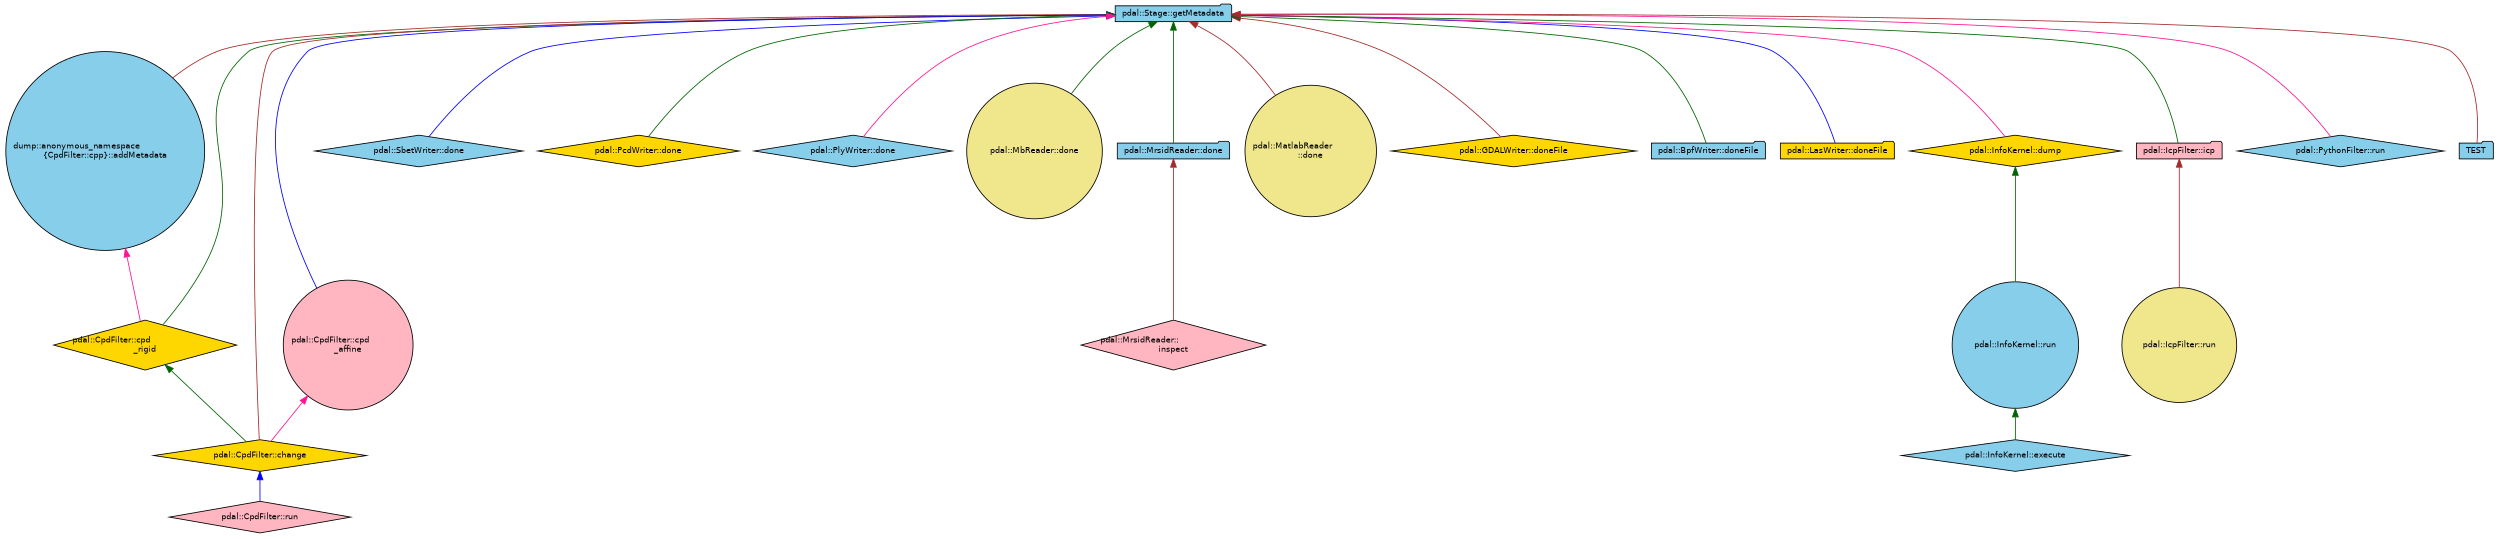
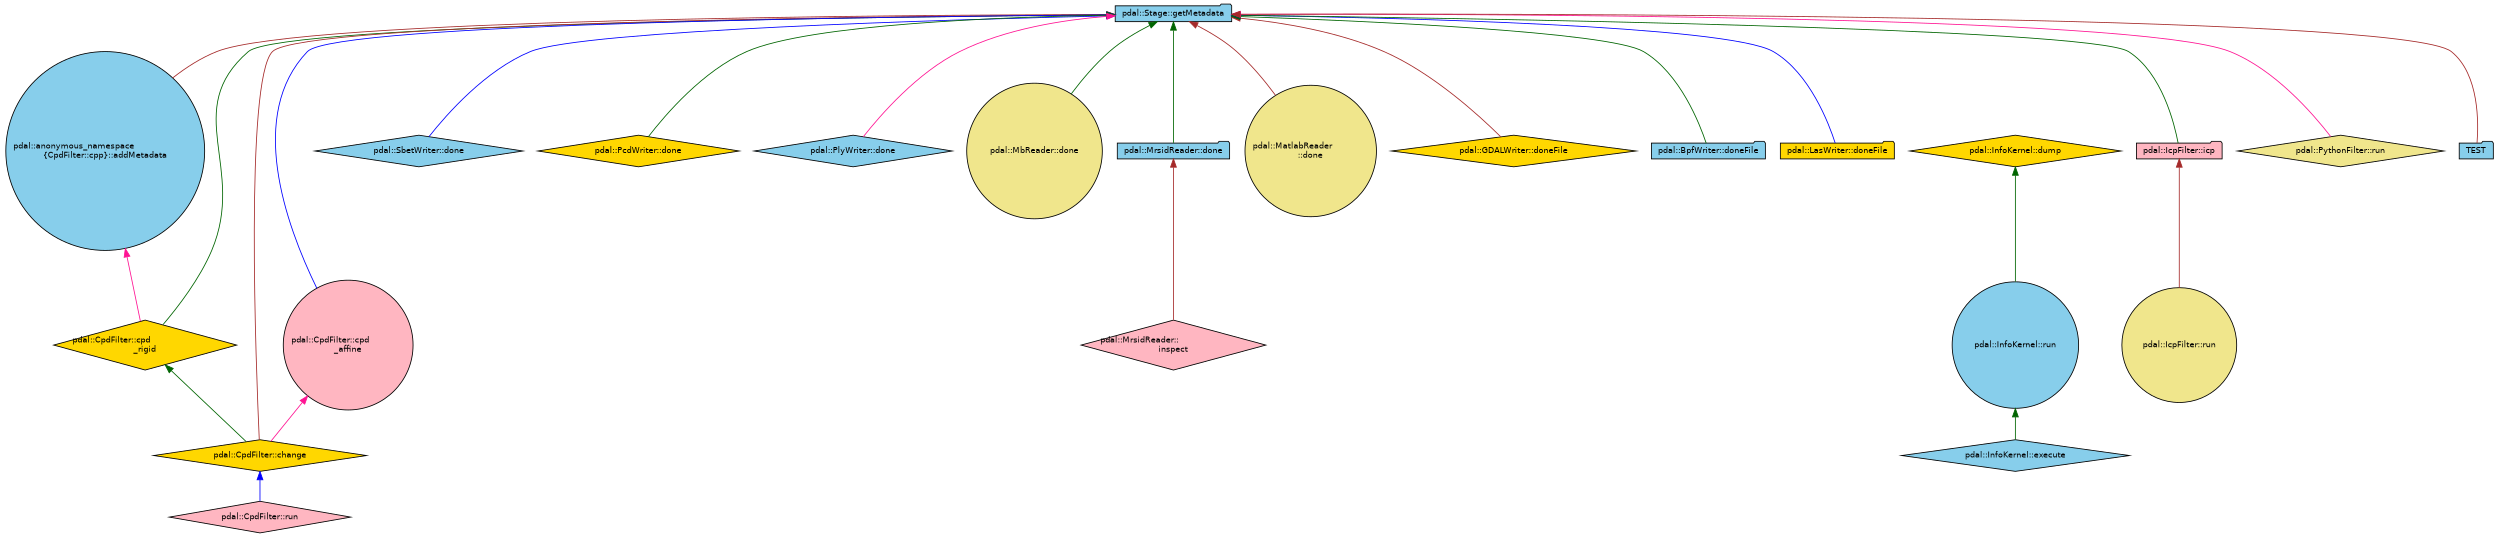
(1699, 30) -> none
(105, 151) -> (105, 151)
(2341, 151) -> (2341, 151)
